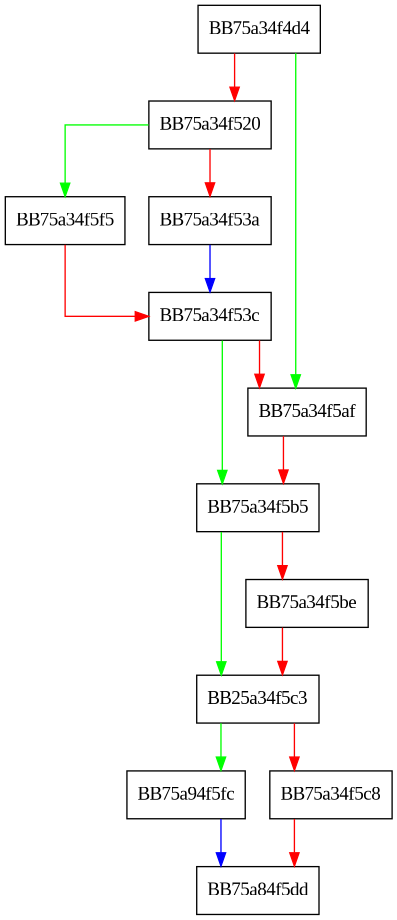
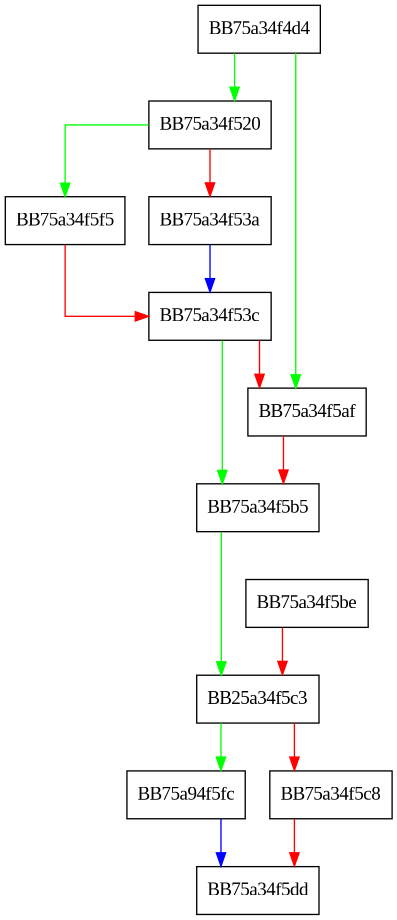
(235, 70) -> (235, 70)
(282, 549) -> none
(258, 891) -> (258, 891)
